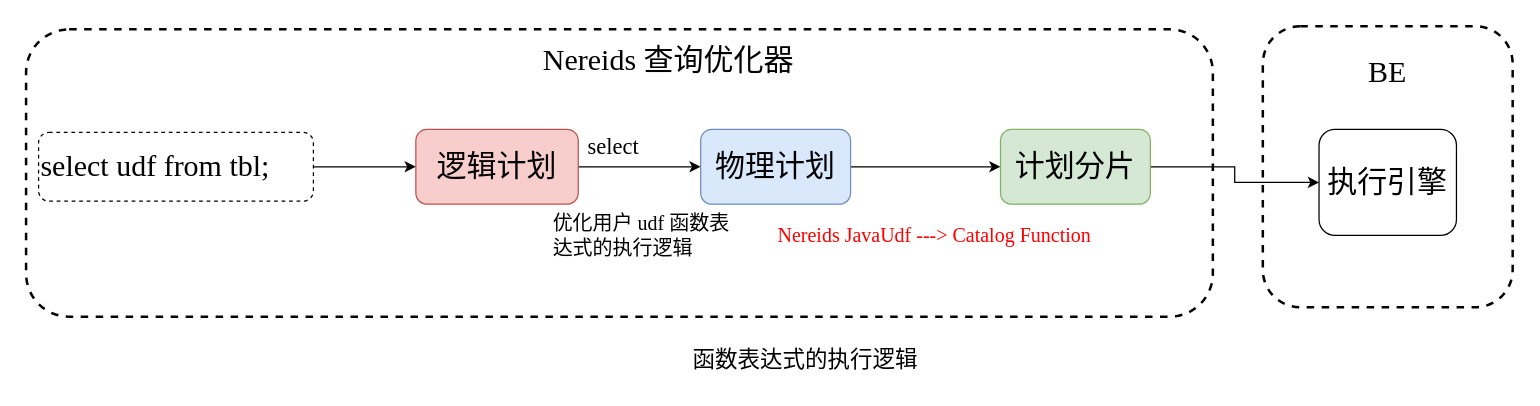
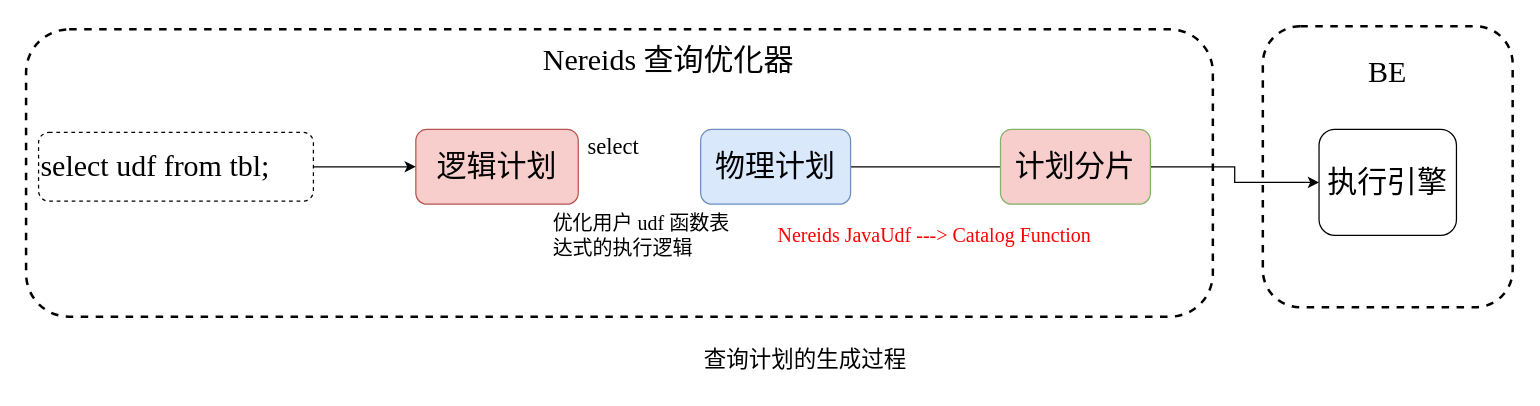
(635, 167) -> none
(990, 167) -> (993, 167)
(1076, 167) -> (1076, 167)
(806, 361) -> (806, 361)
